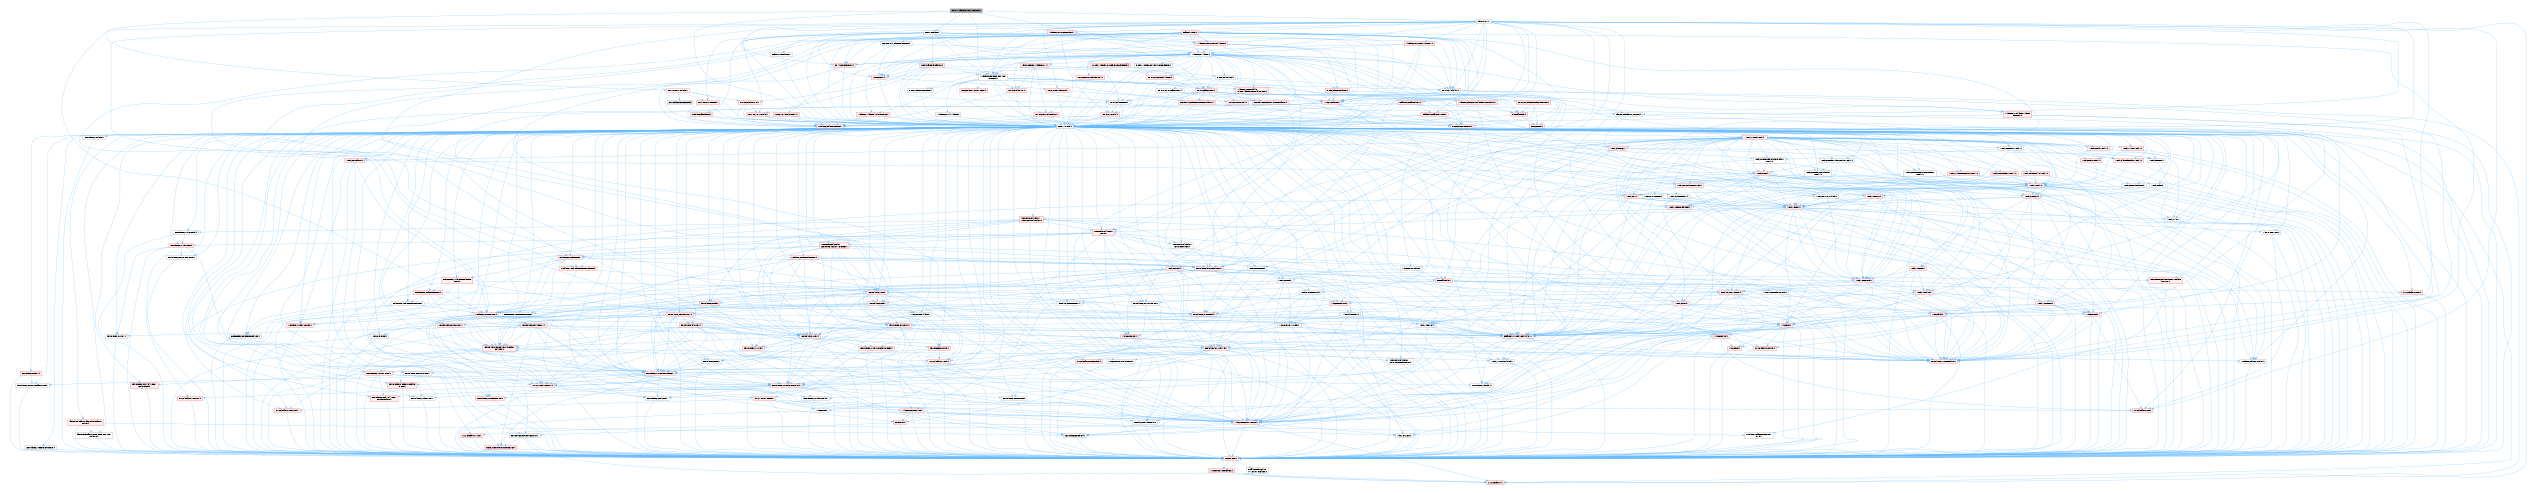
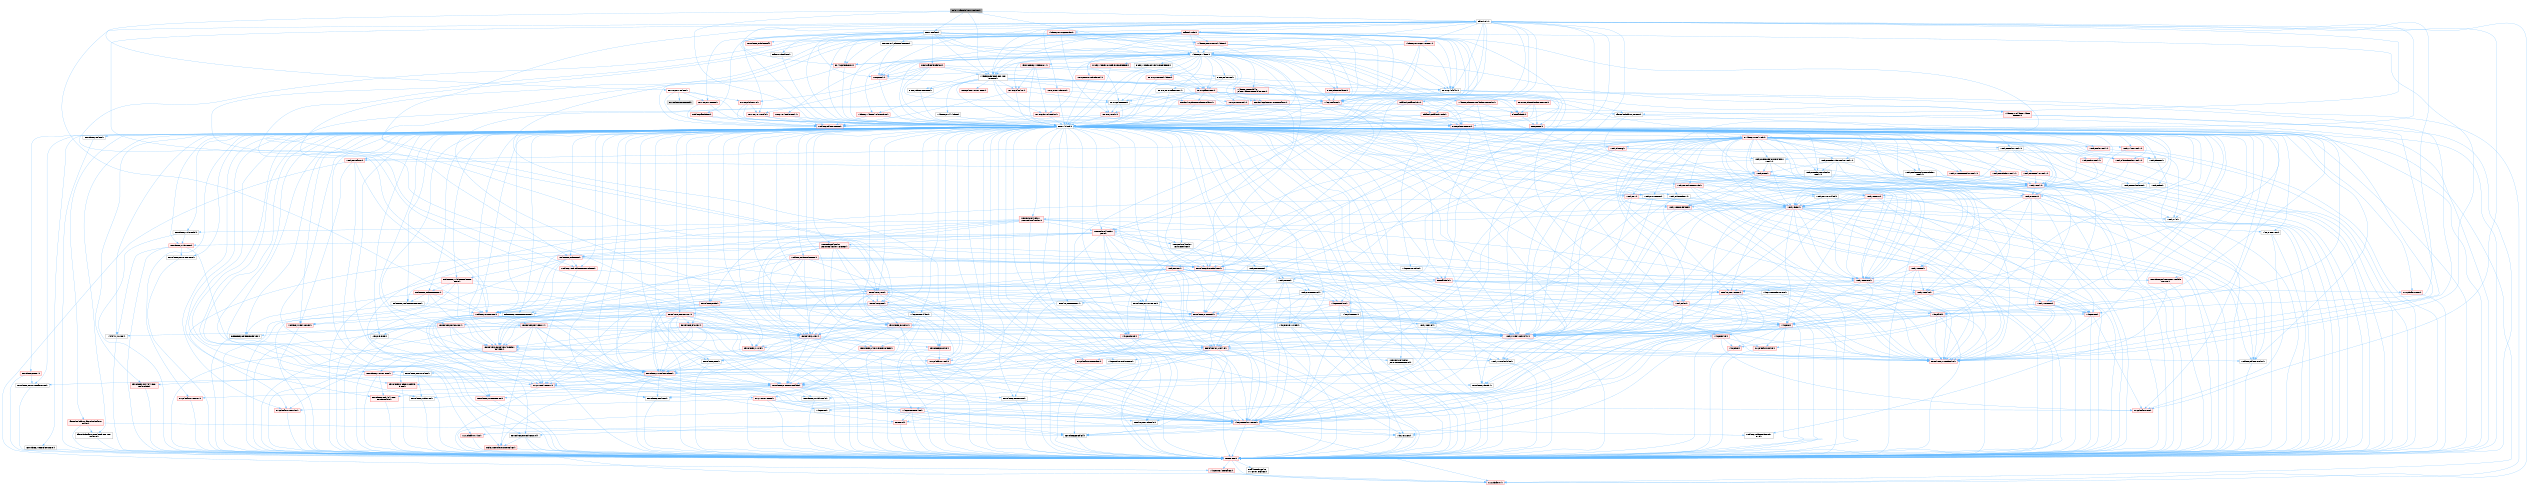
none -> (759, 44)
(1755, 137) -> (1755, 137)
(318, 313) -> (325, 332)
none -> (1045, 322)
(117, 336) -> (117, 336)
(1518, 336) -> (1518, 336)
(1560, 355) -> (1309, 385)
(786, 385) -> (786, 385)
(629, 457) -> (365, 462)
